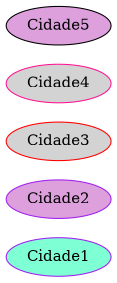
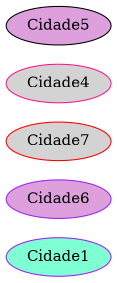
(59, 141) -> (59, 141)
(59, 199) -> (59, 199)
